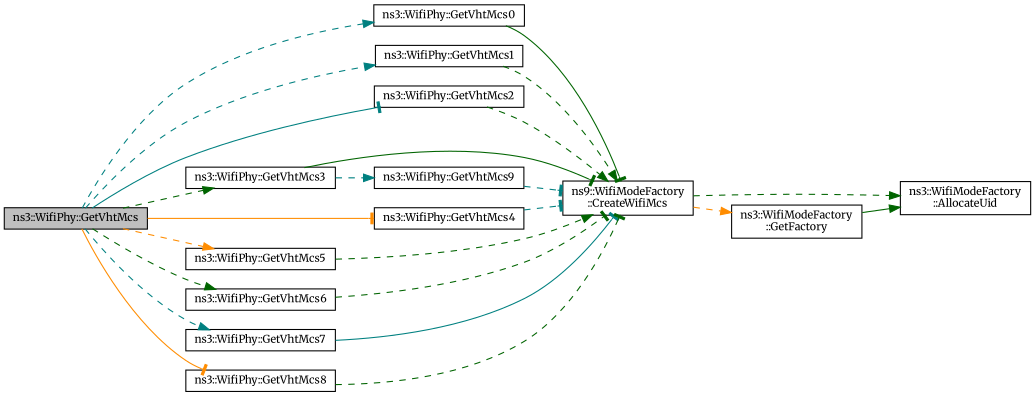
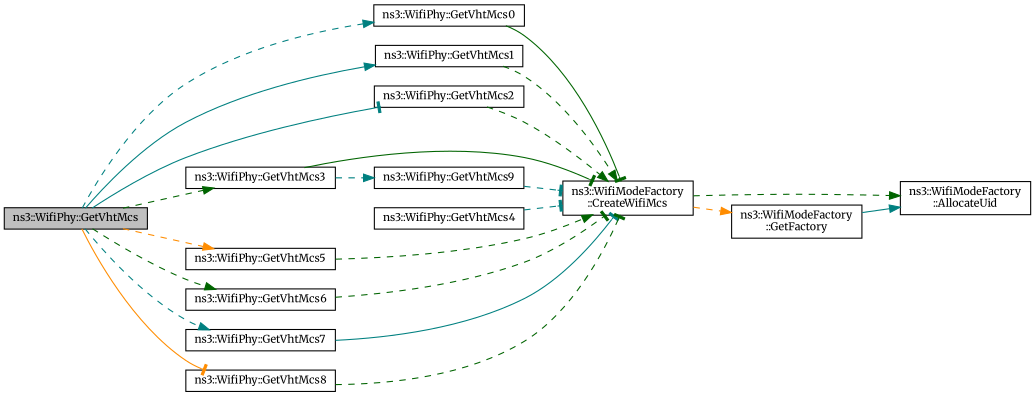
(211, 111) -> (211, 111)
(628, 198) -> (628, 198)
(876, 211) -> (876, 211)
(258, 218) -> none
